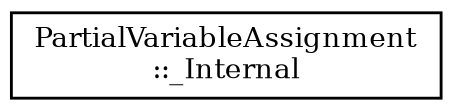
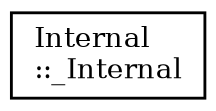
(226, 55) -> (108, 55)
